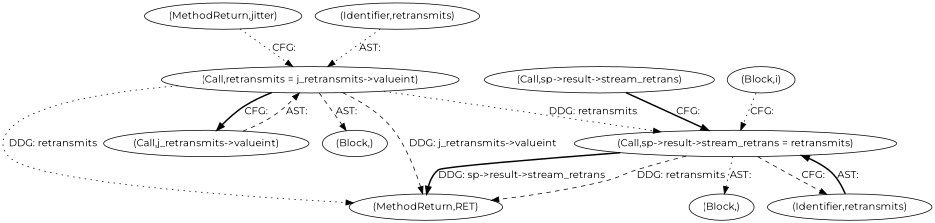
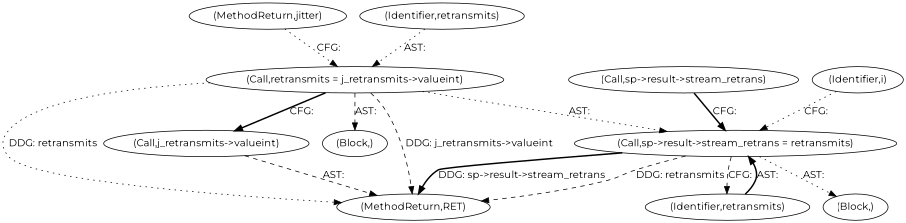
(761, 80) -> (858, 80)
(593, 112) -> (581, 112)
(271, 118) -> (307, 175)
